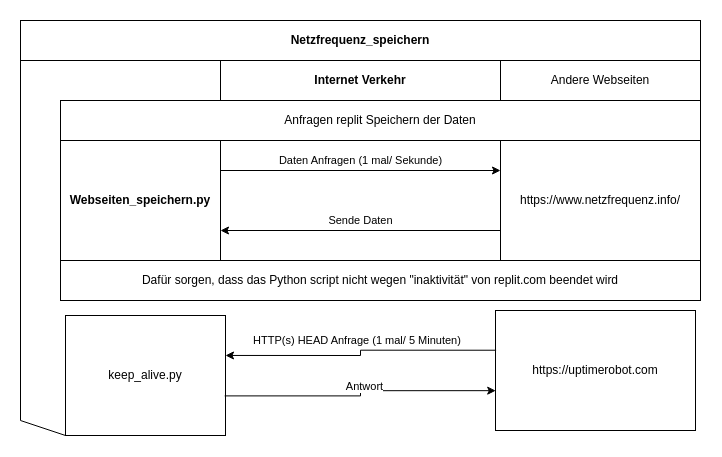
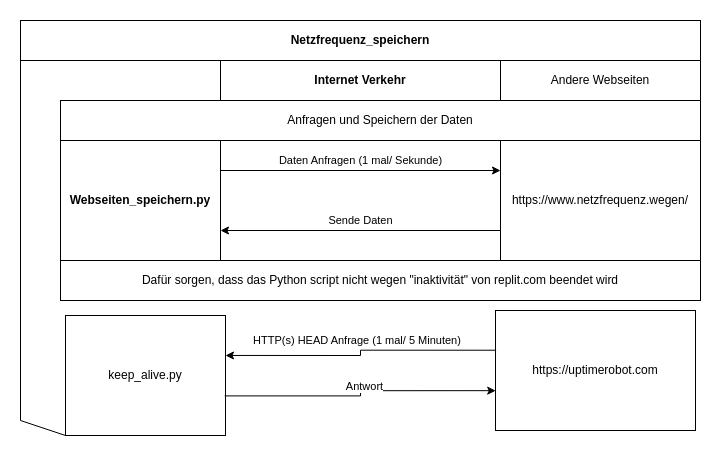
(381, 121) -> (381, 121)
(601, 201) -> (601, 201)
